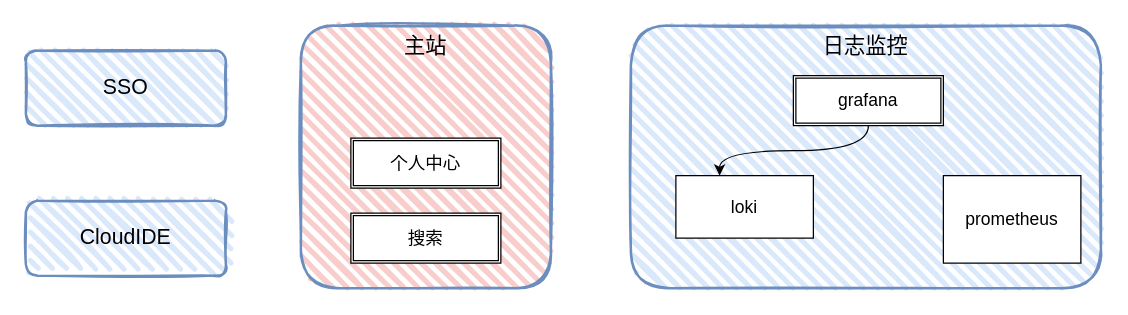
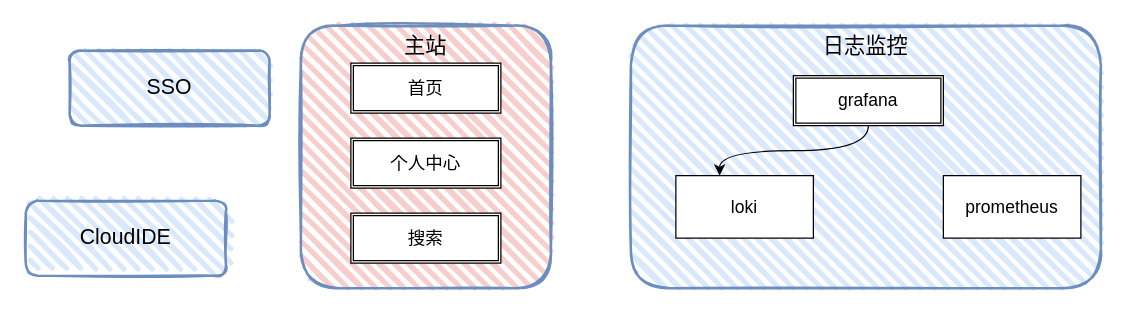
(126, 88) -> (169, 88)
none -> (426, 88)
(1012, 219) -> (1012, 207)
